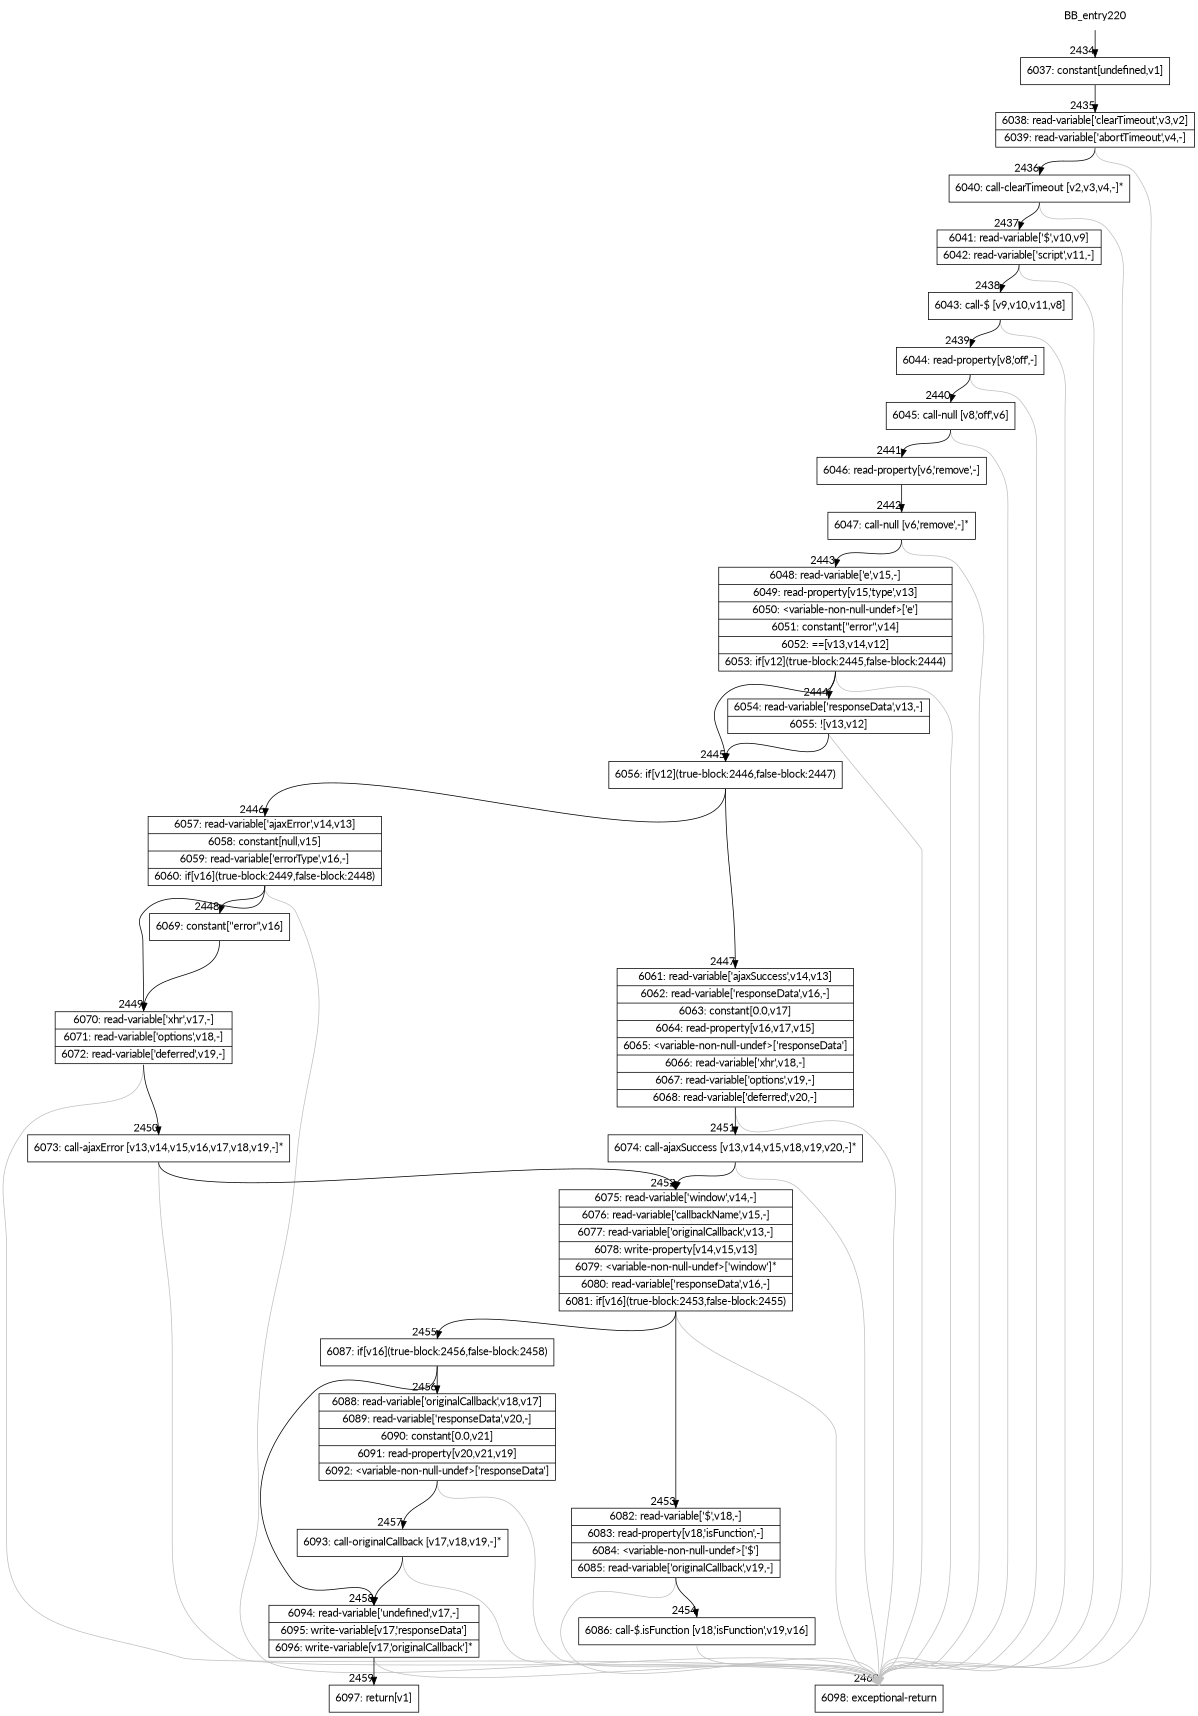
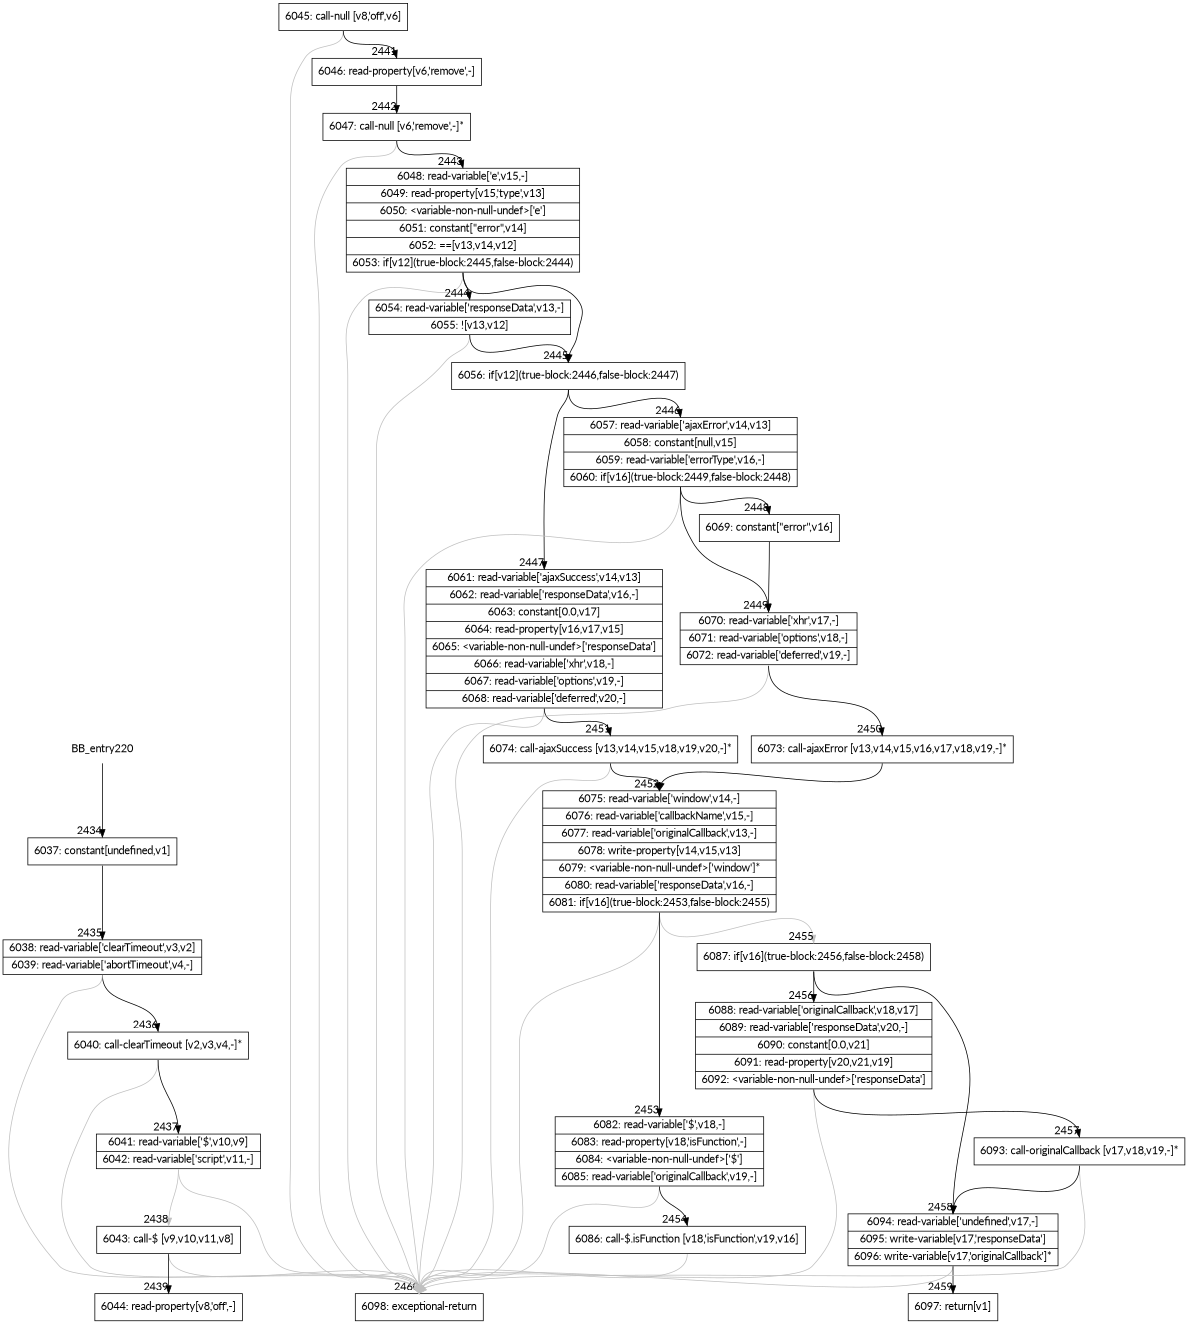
(1013, 276) -> (175, 1194)
(964, 386) -> none
(1036, 1067) -> none
(560, 1325) -> (733, 929)
(213, 1641) -> none
